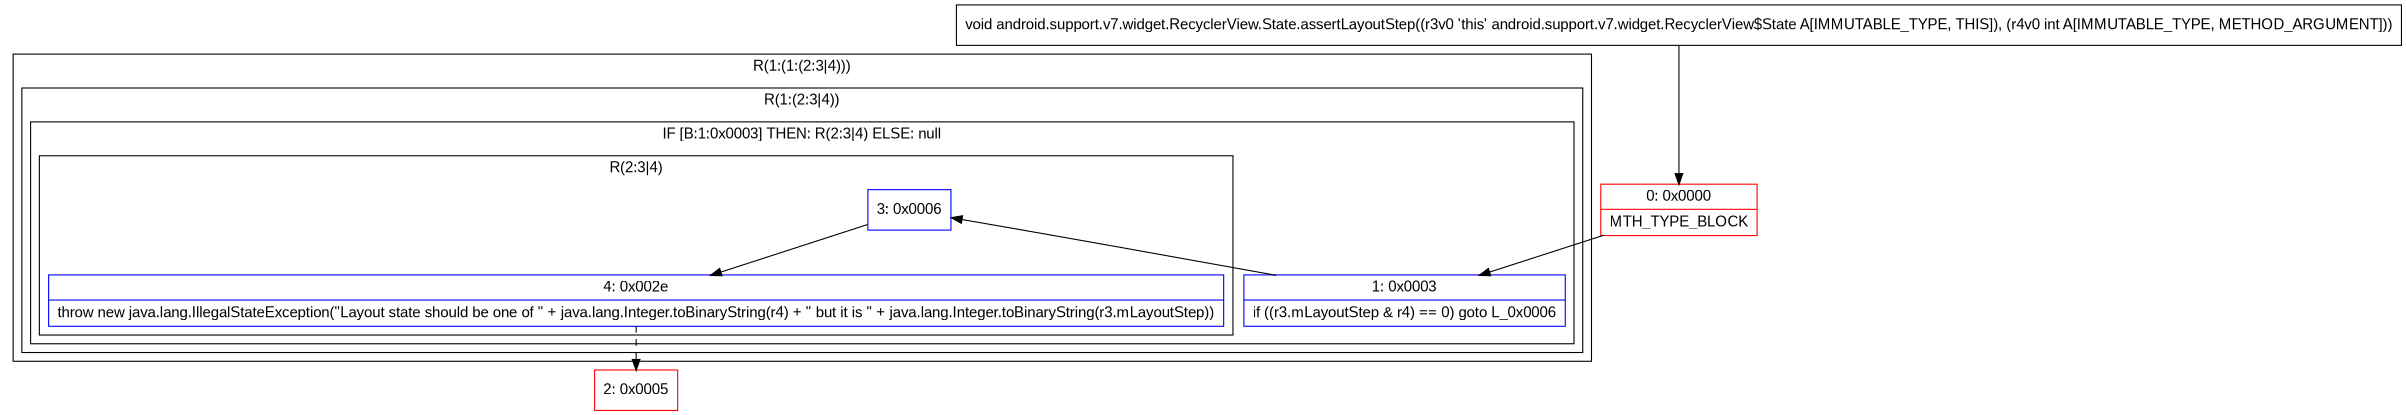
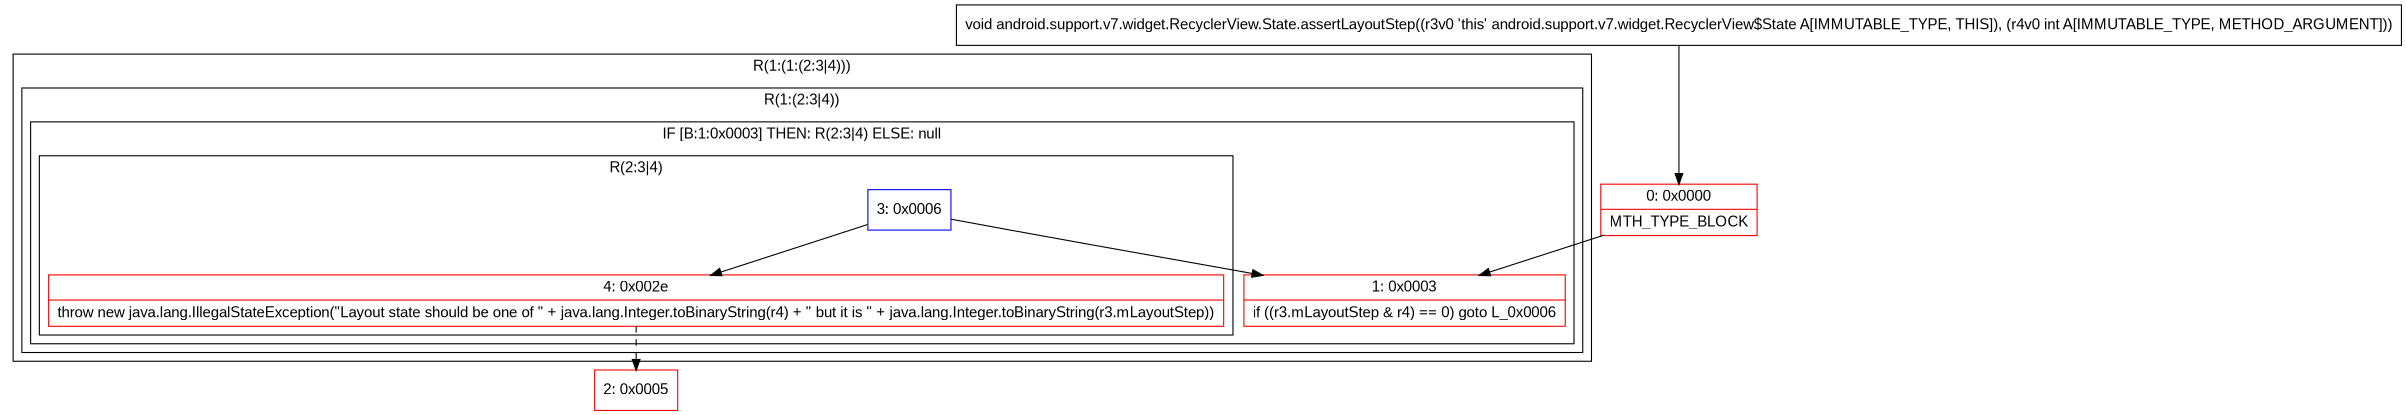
(1119, 247) -> (1102, 247)
(636, 301) -> (636, 301)
(1405, 301) -> (1405, 301)
